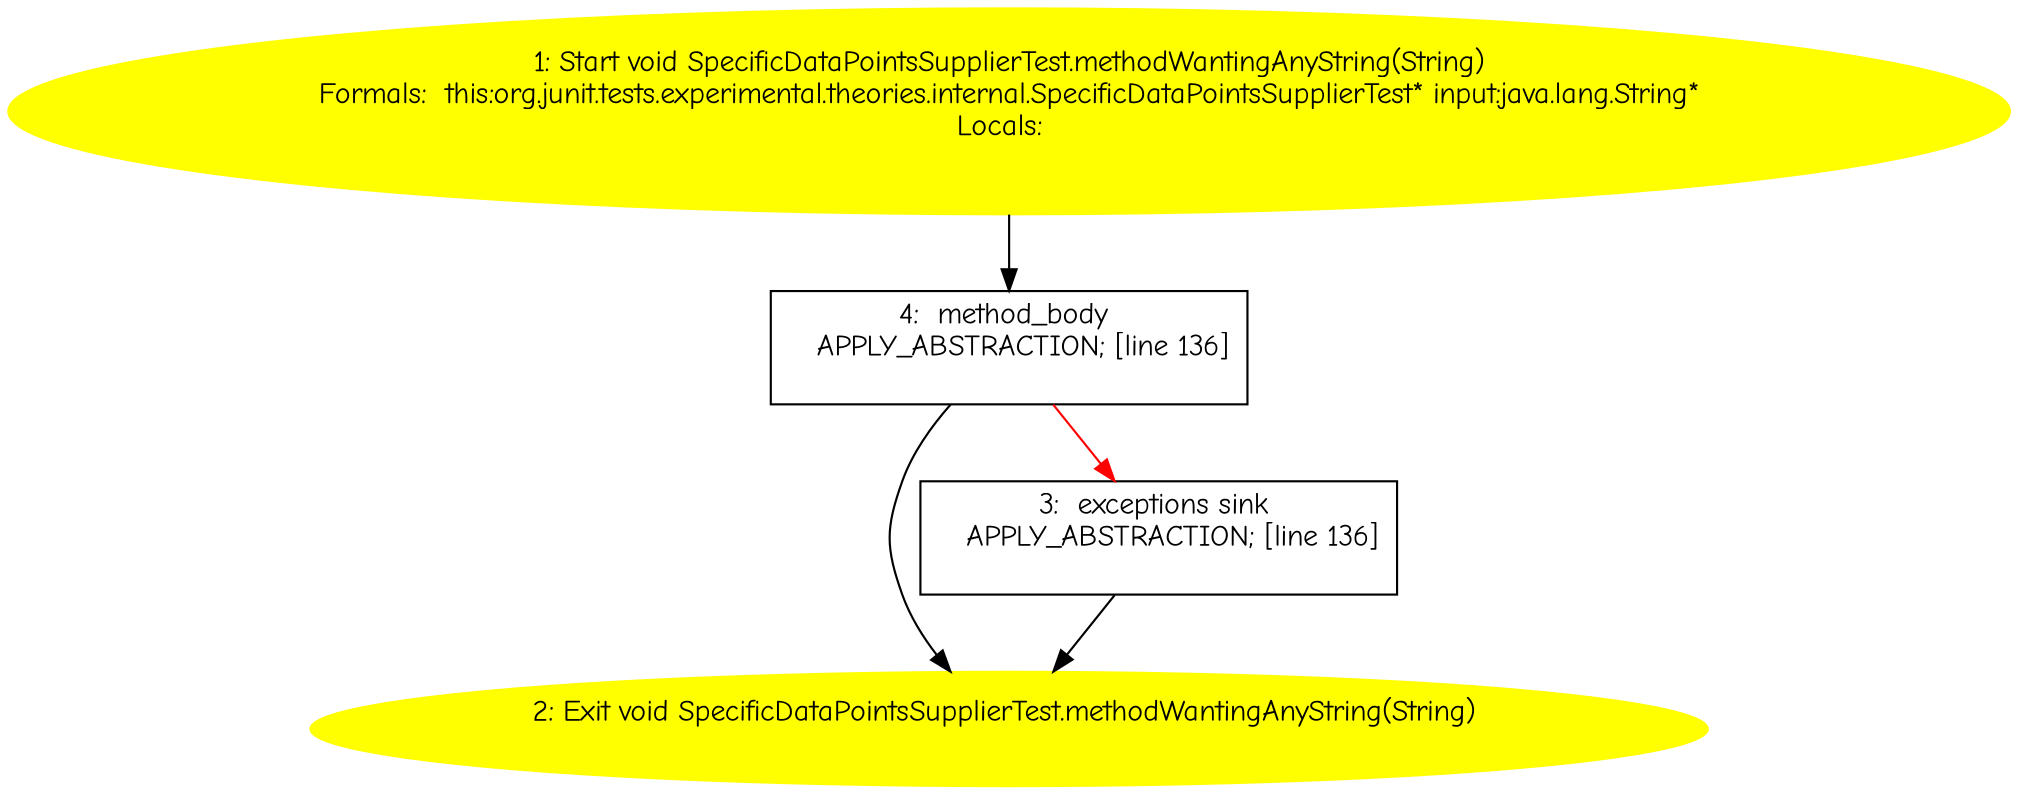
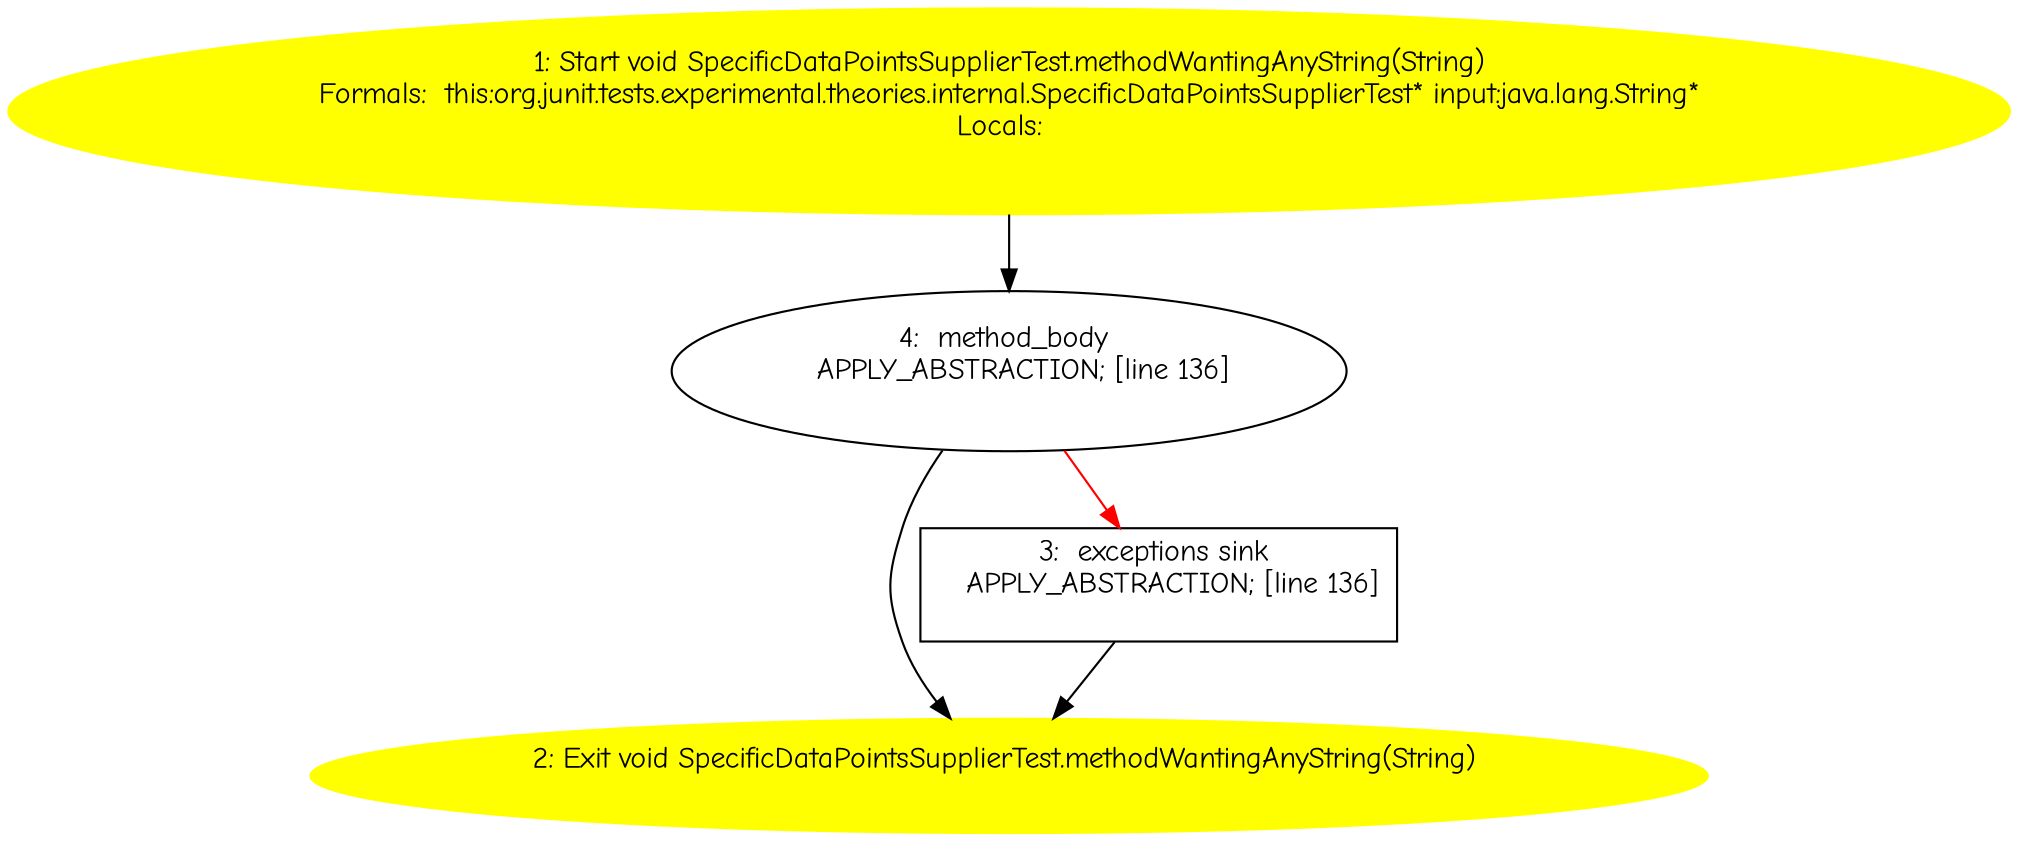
(1009, 348) -> (1009, 371)
